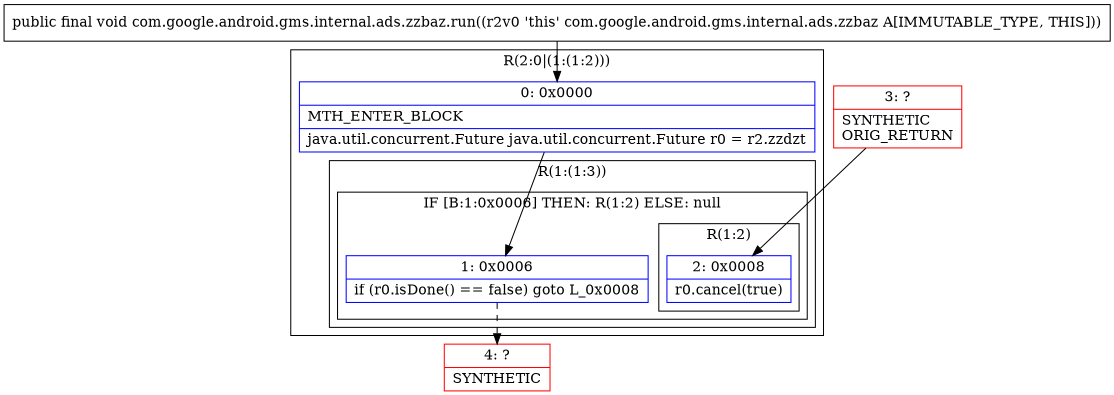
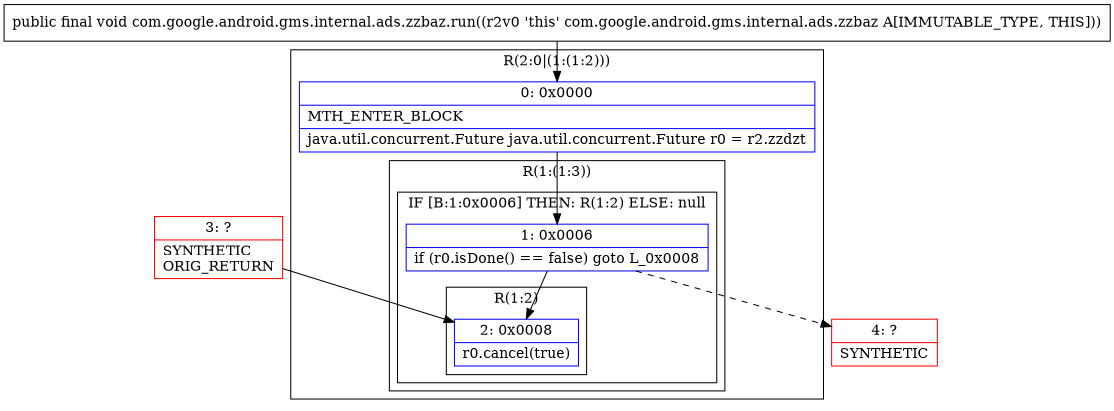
none -> (537, 294)
